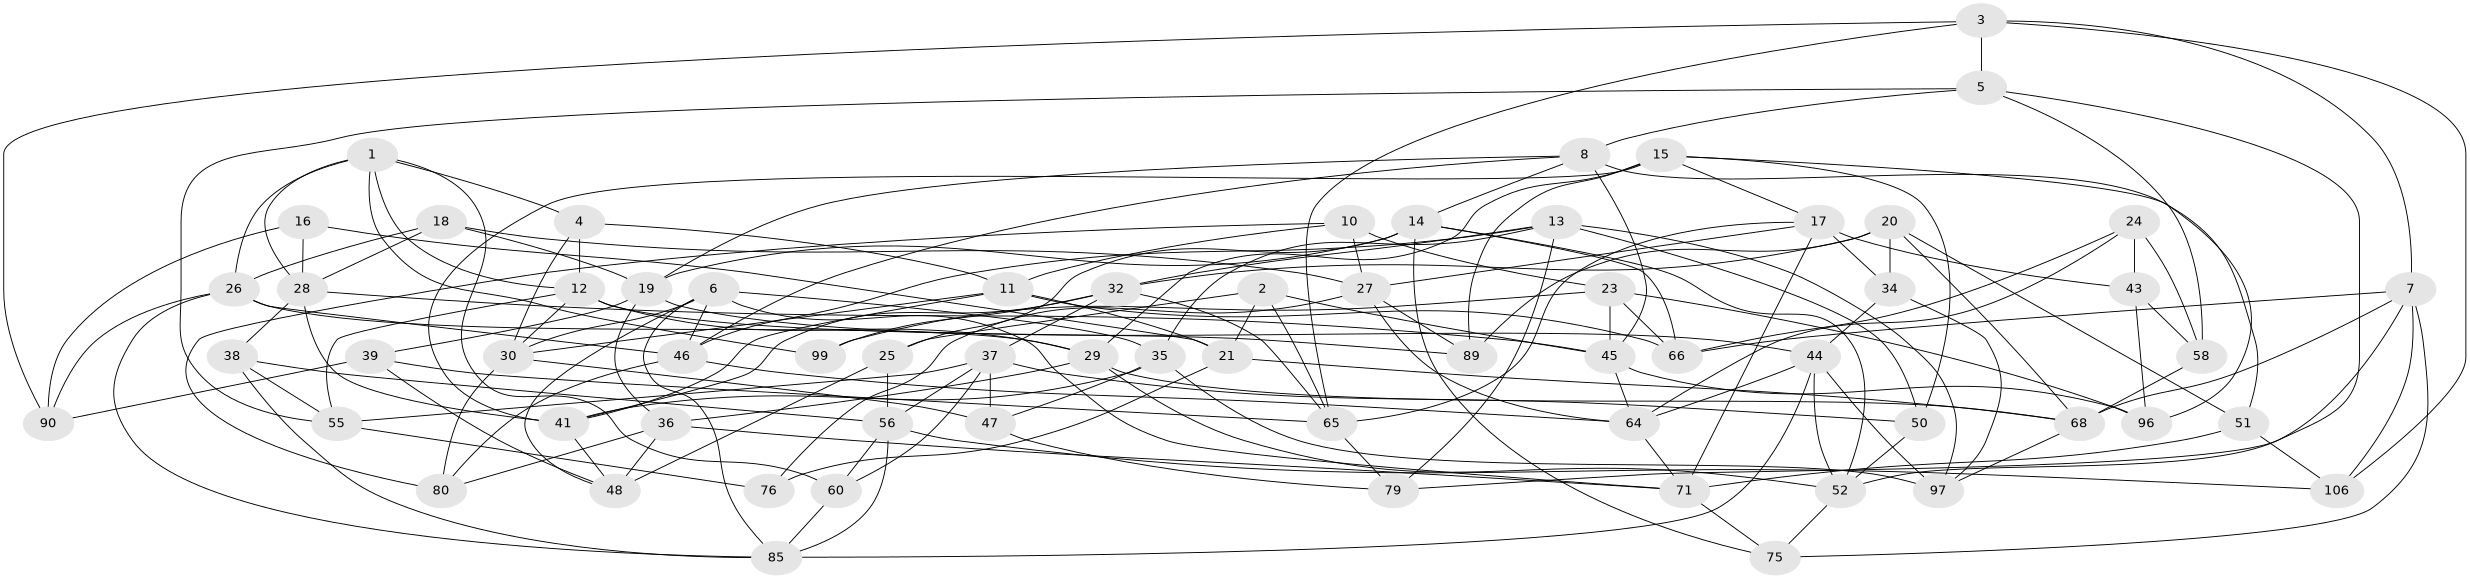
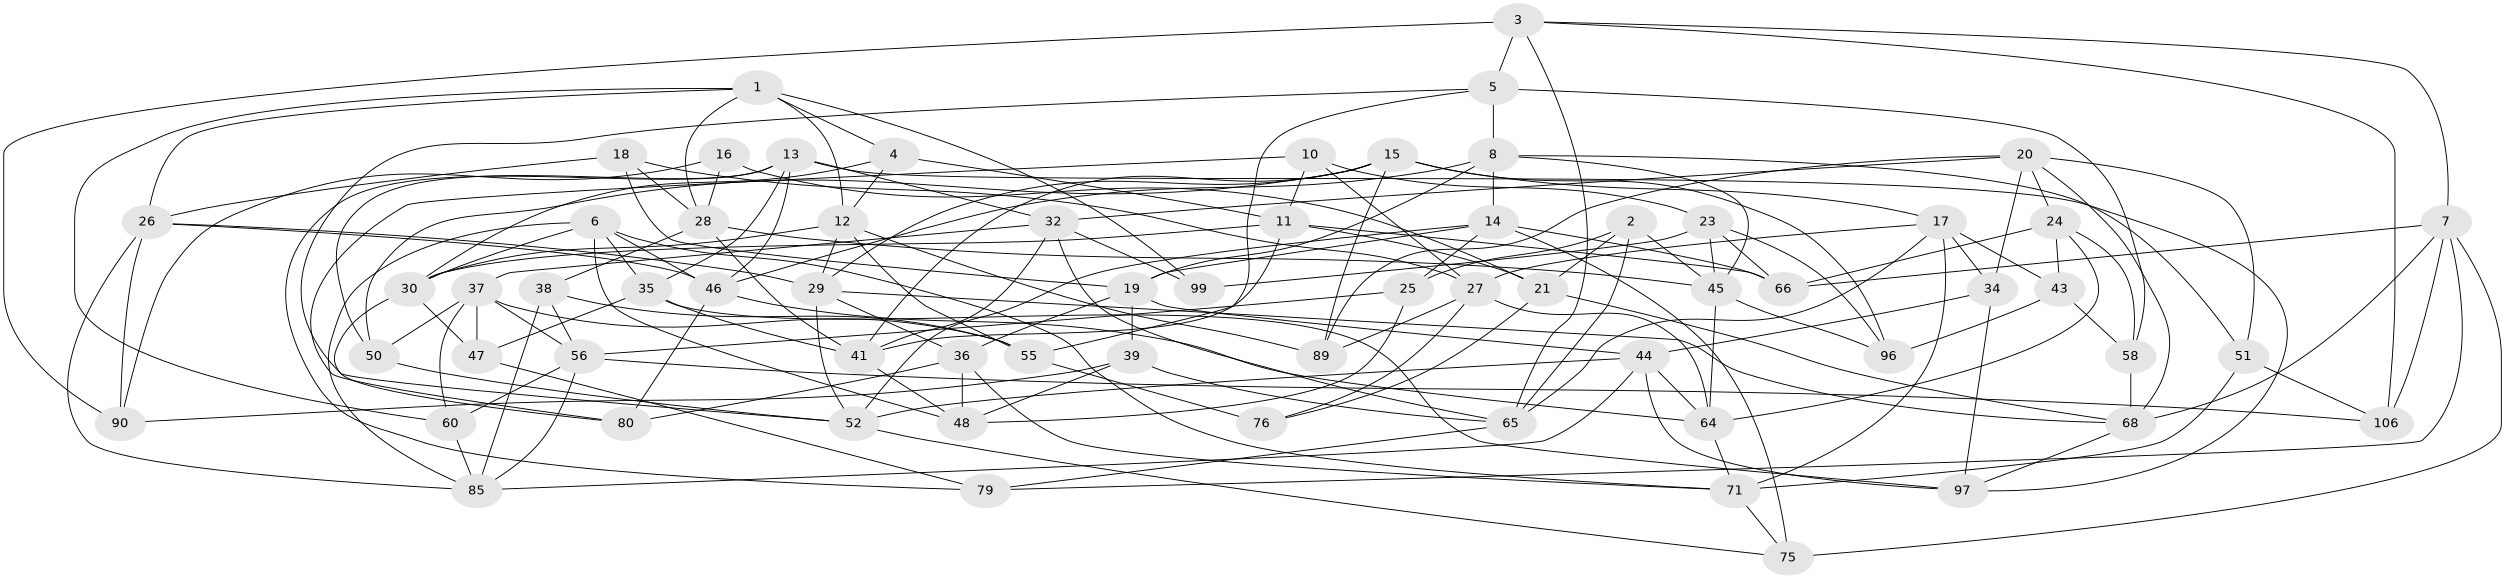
none -> (2038, 183)
